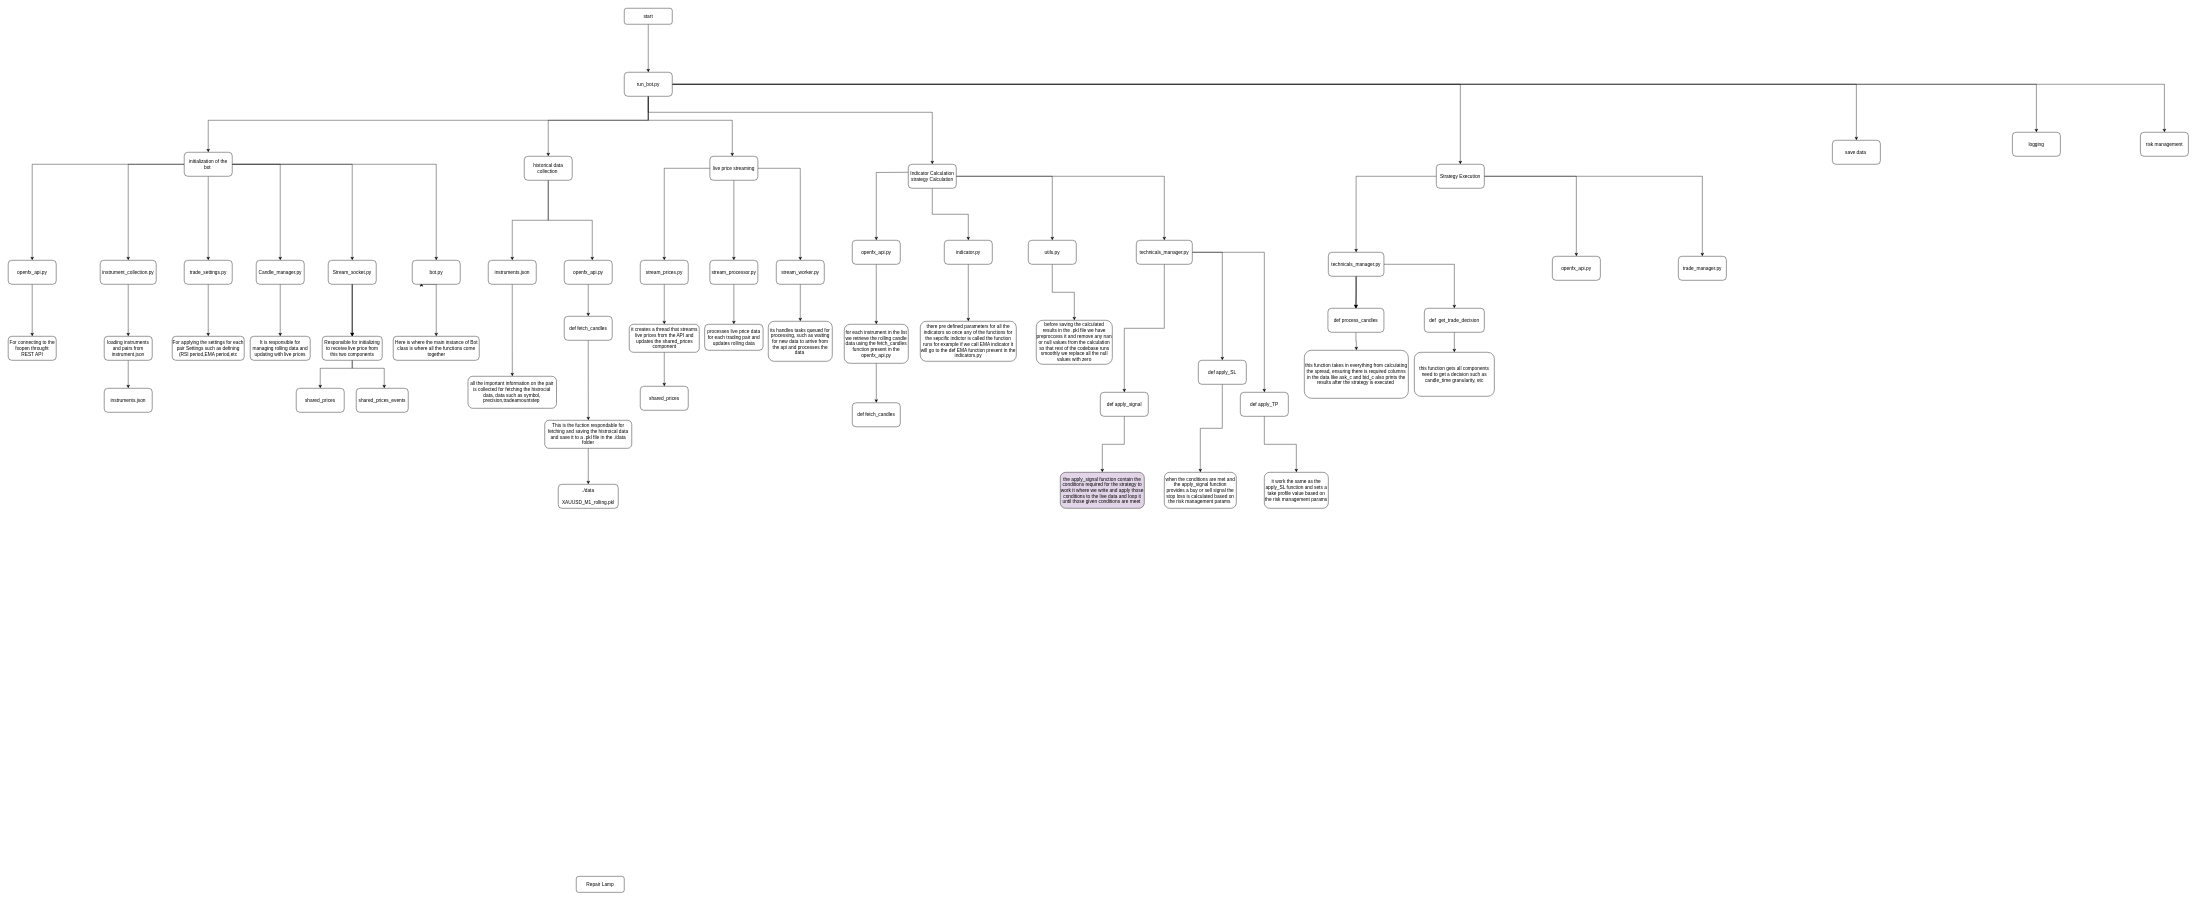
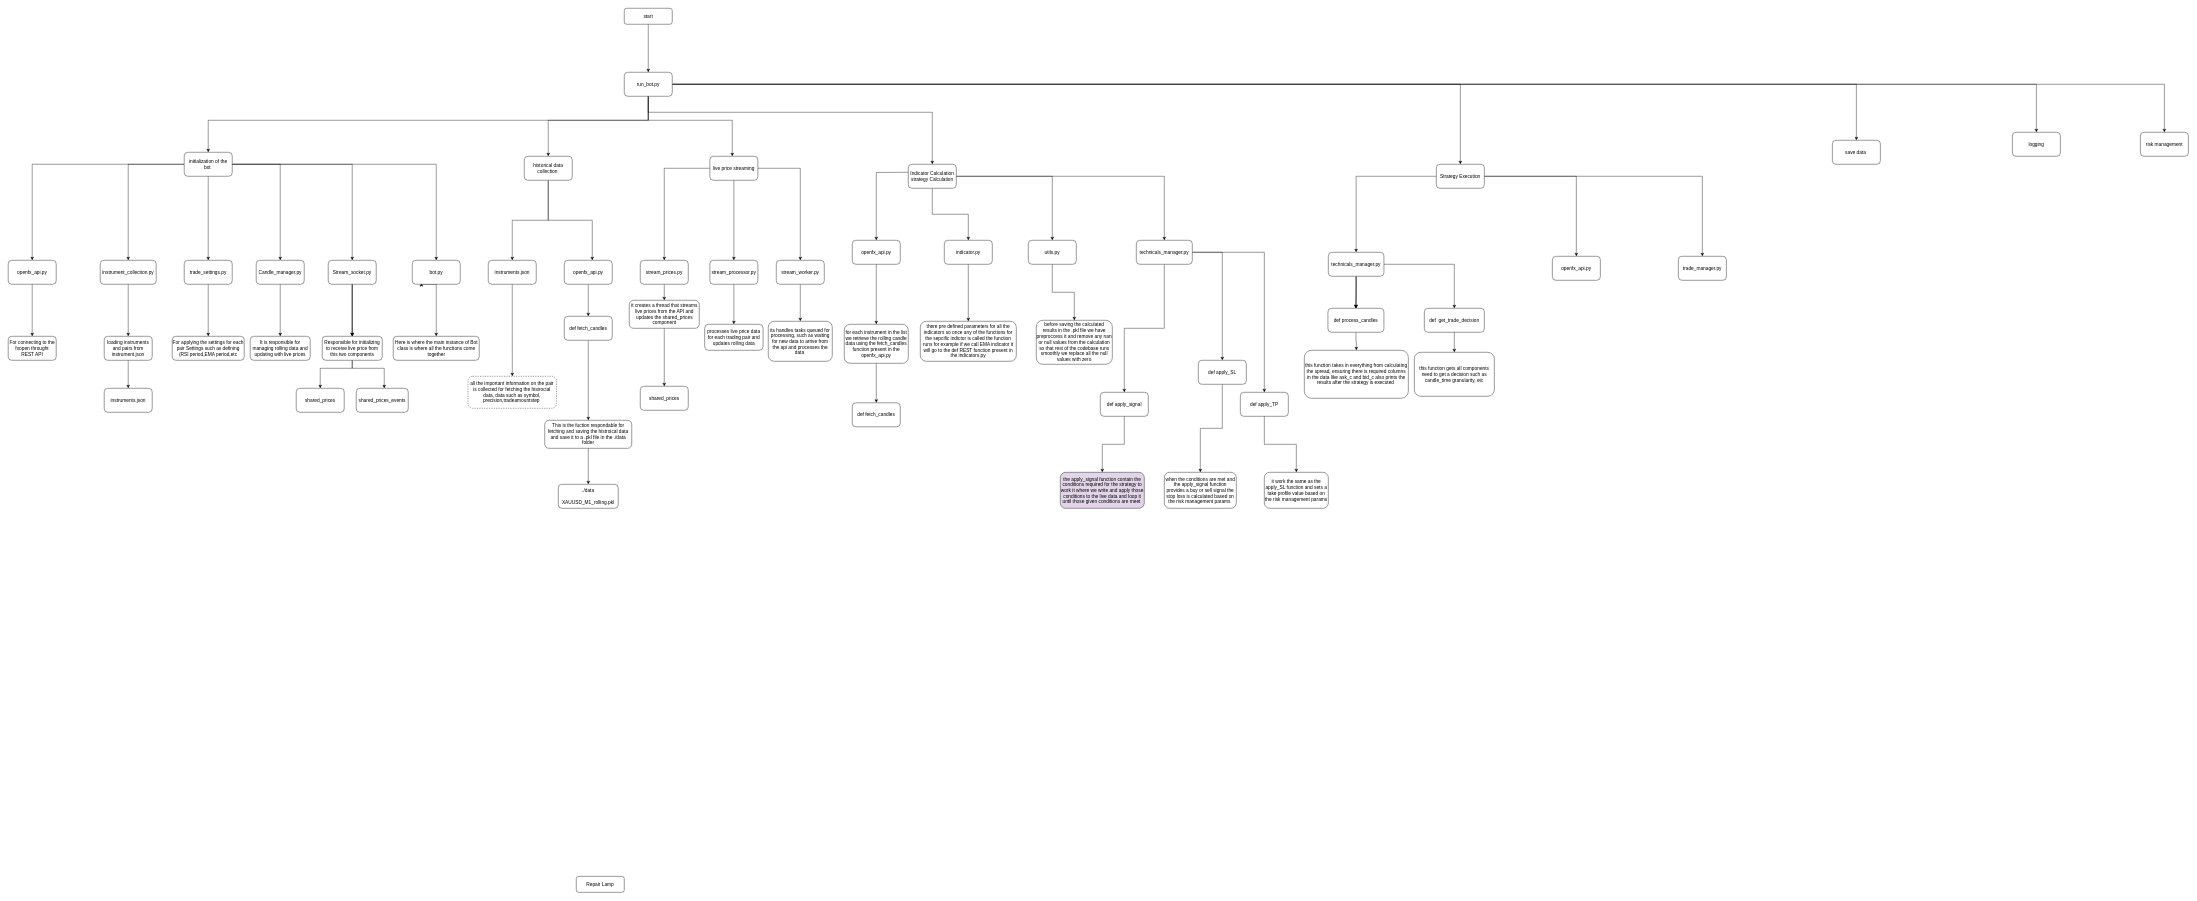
(664, 338) -> (664, 314)
(968, 341) -> (968, 341)
(512, 392) -> (512, 392)
